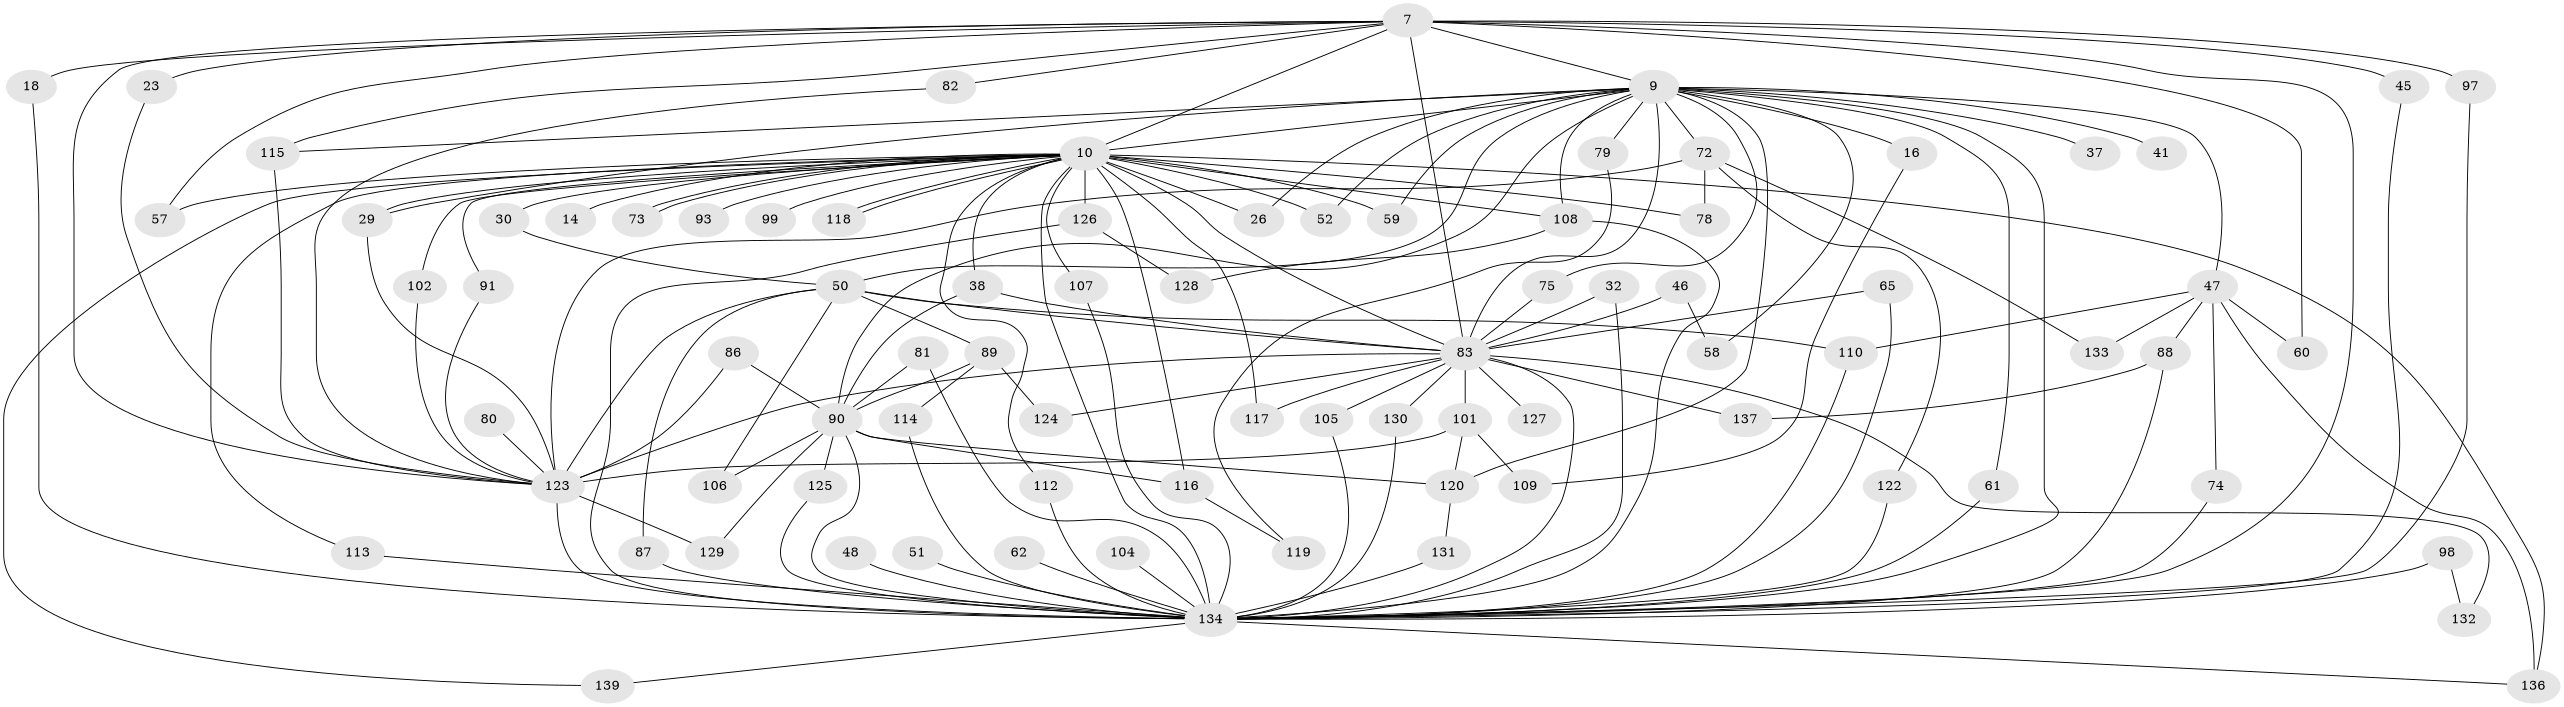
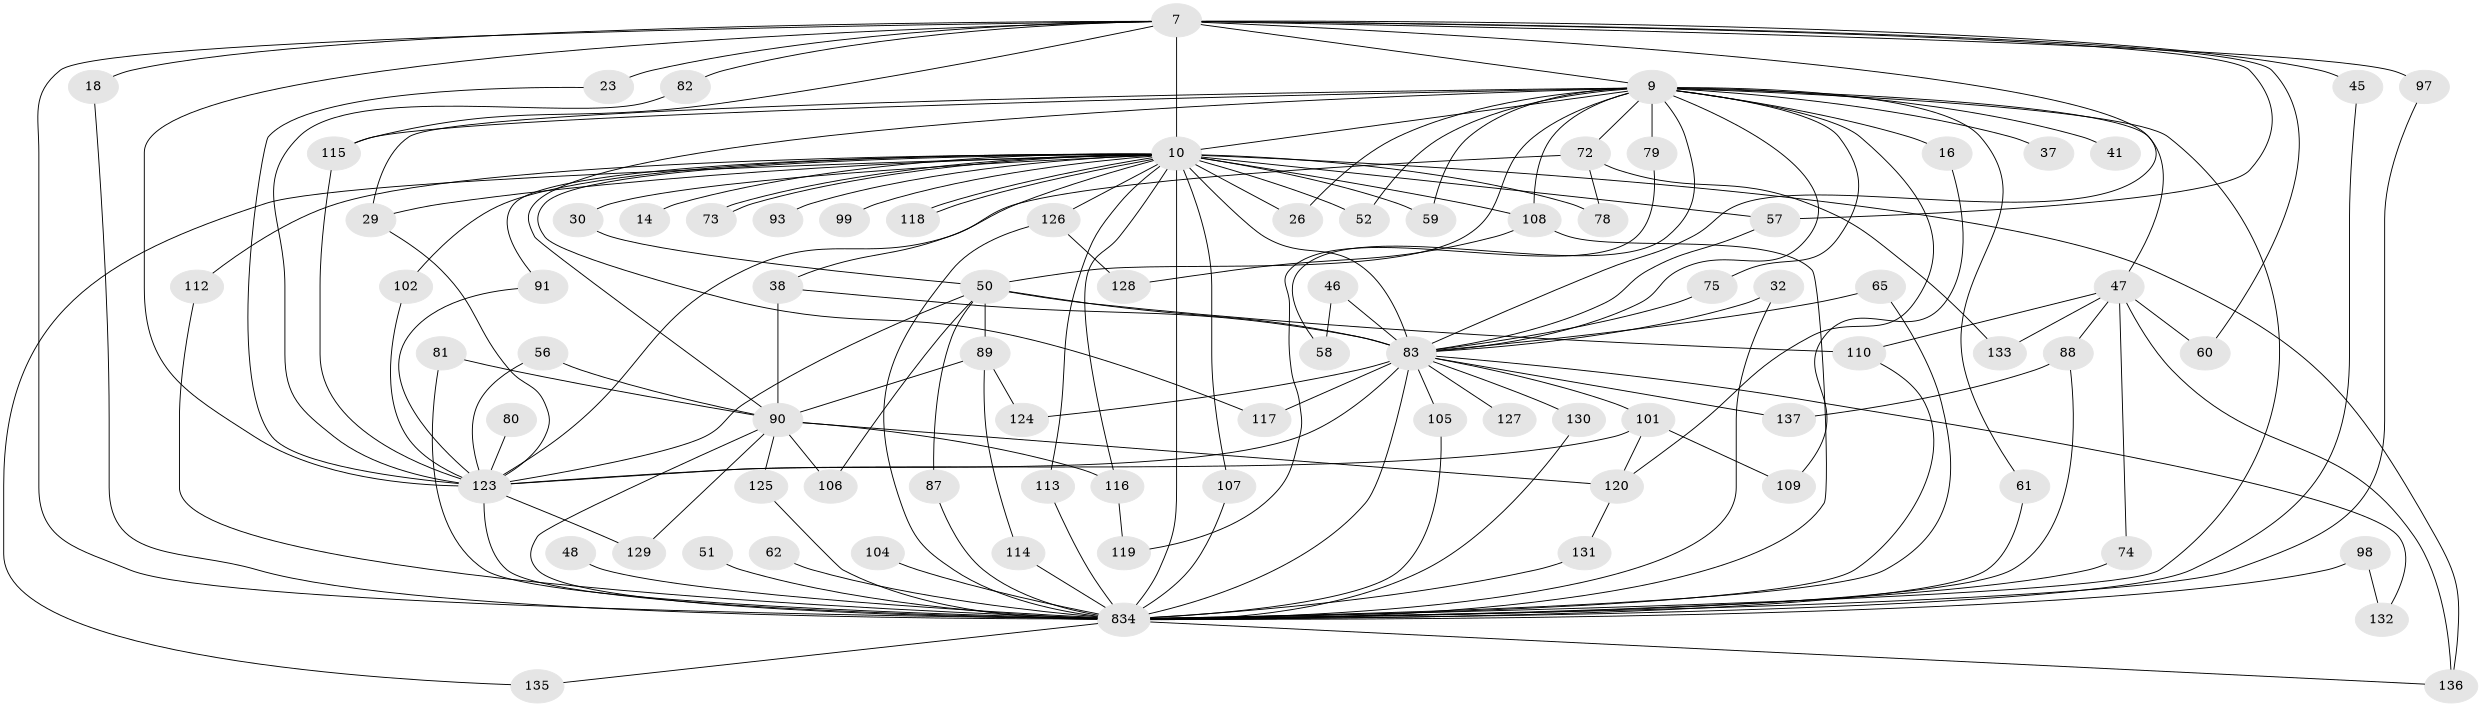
none -> (1601, 304)
(734, 353) -> (543, 353)
(1890, 487) -> none
(1211, 620) -> (1124, 620)
(608, 686) -> (537, 686)
